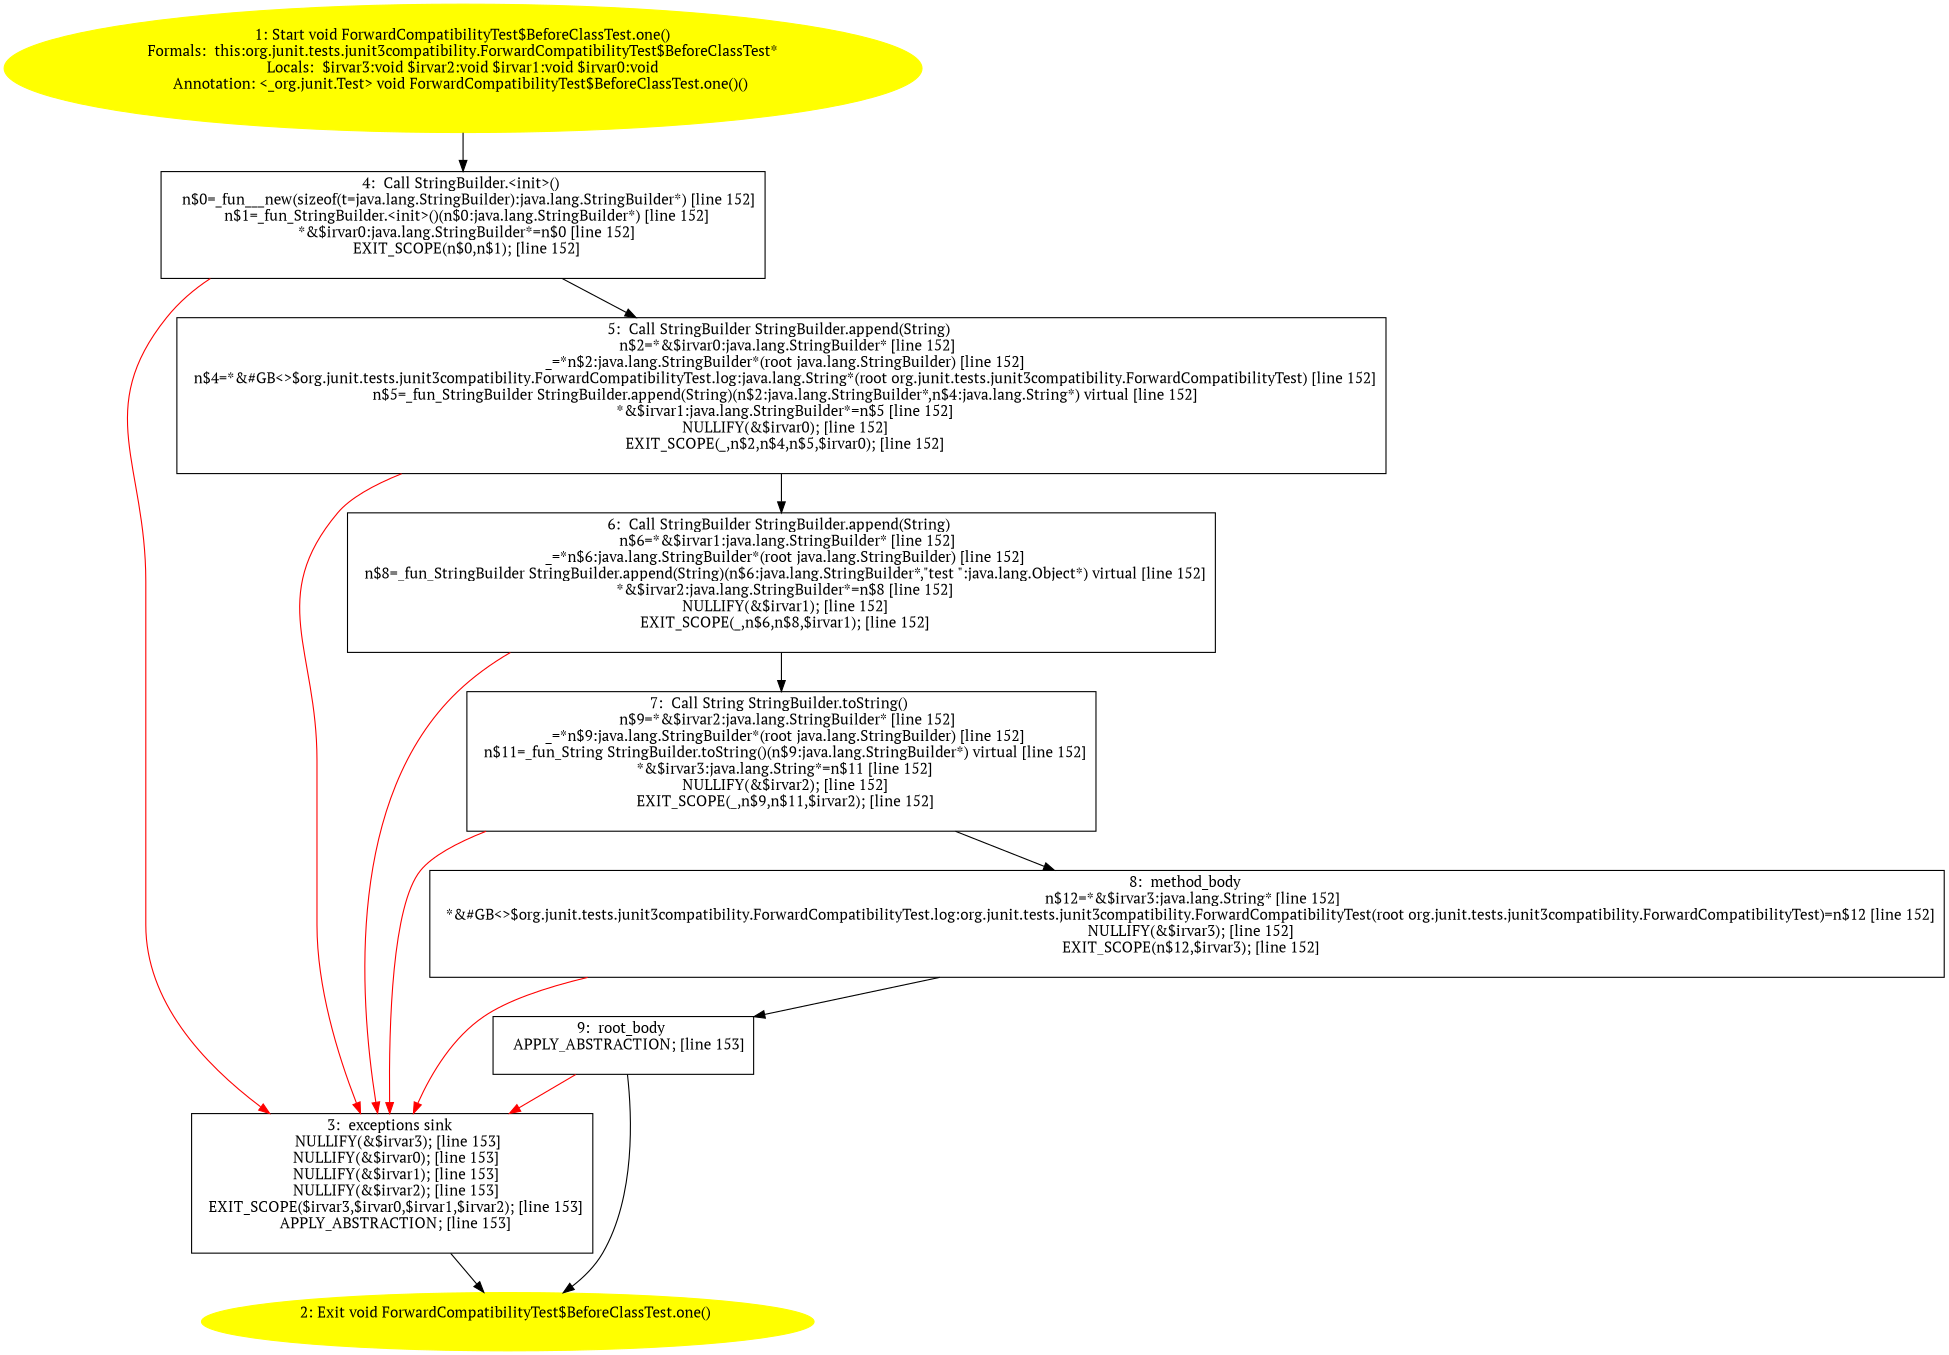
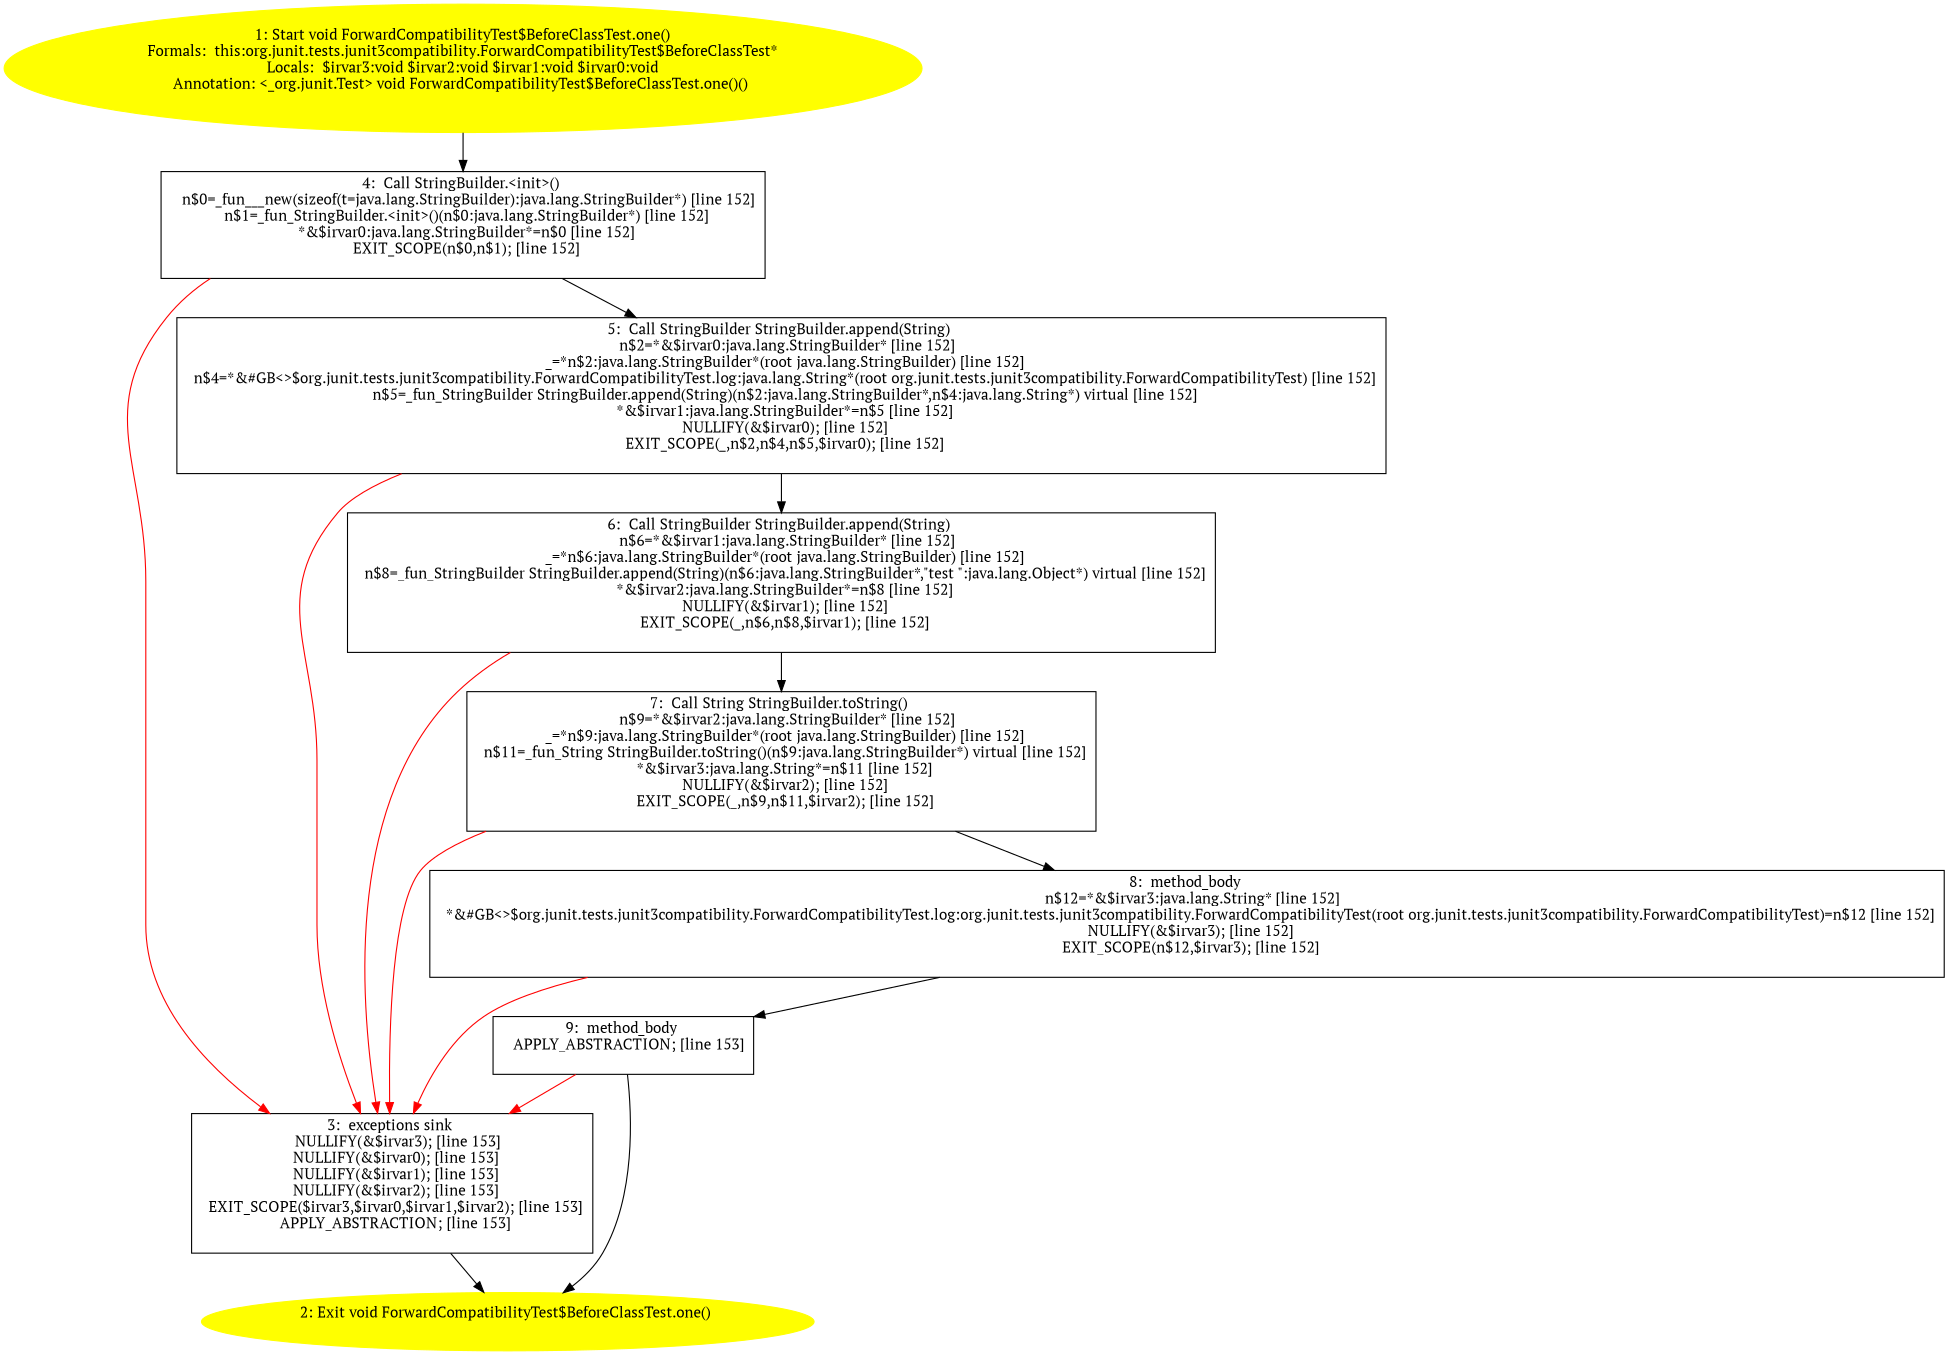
(623, 1045) -> (623, 1045)
